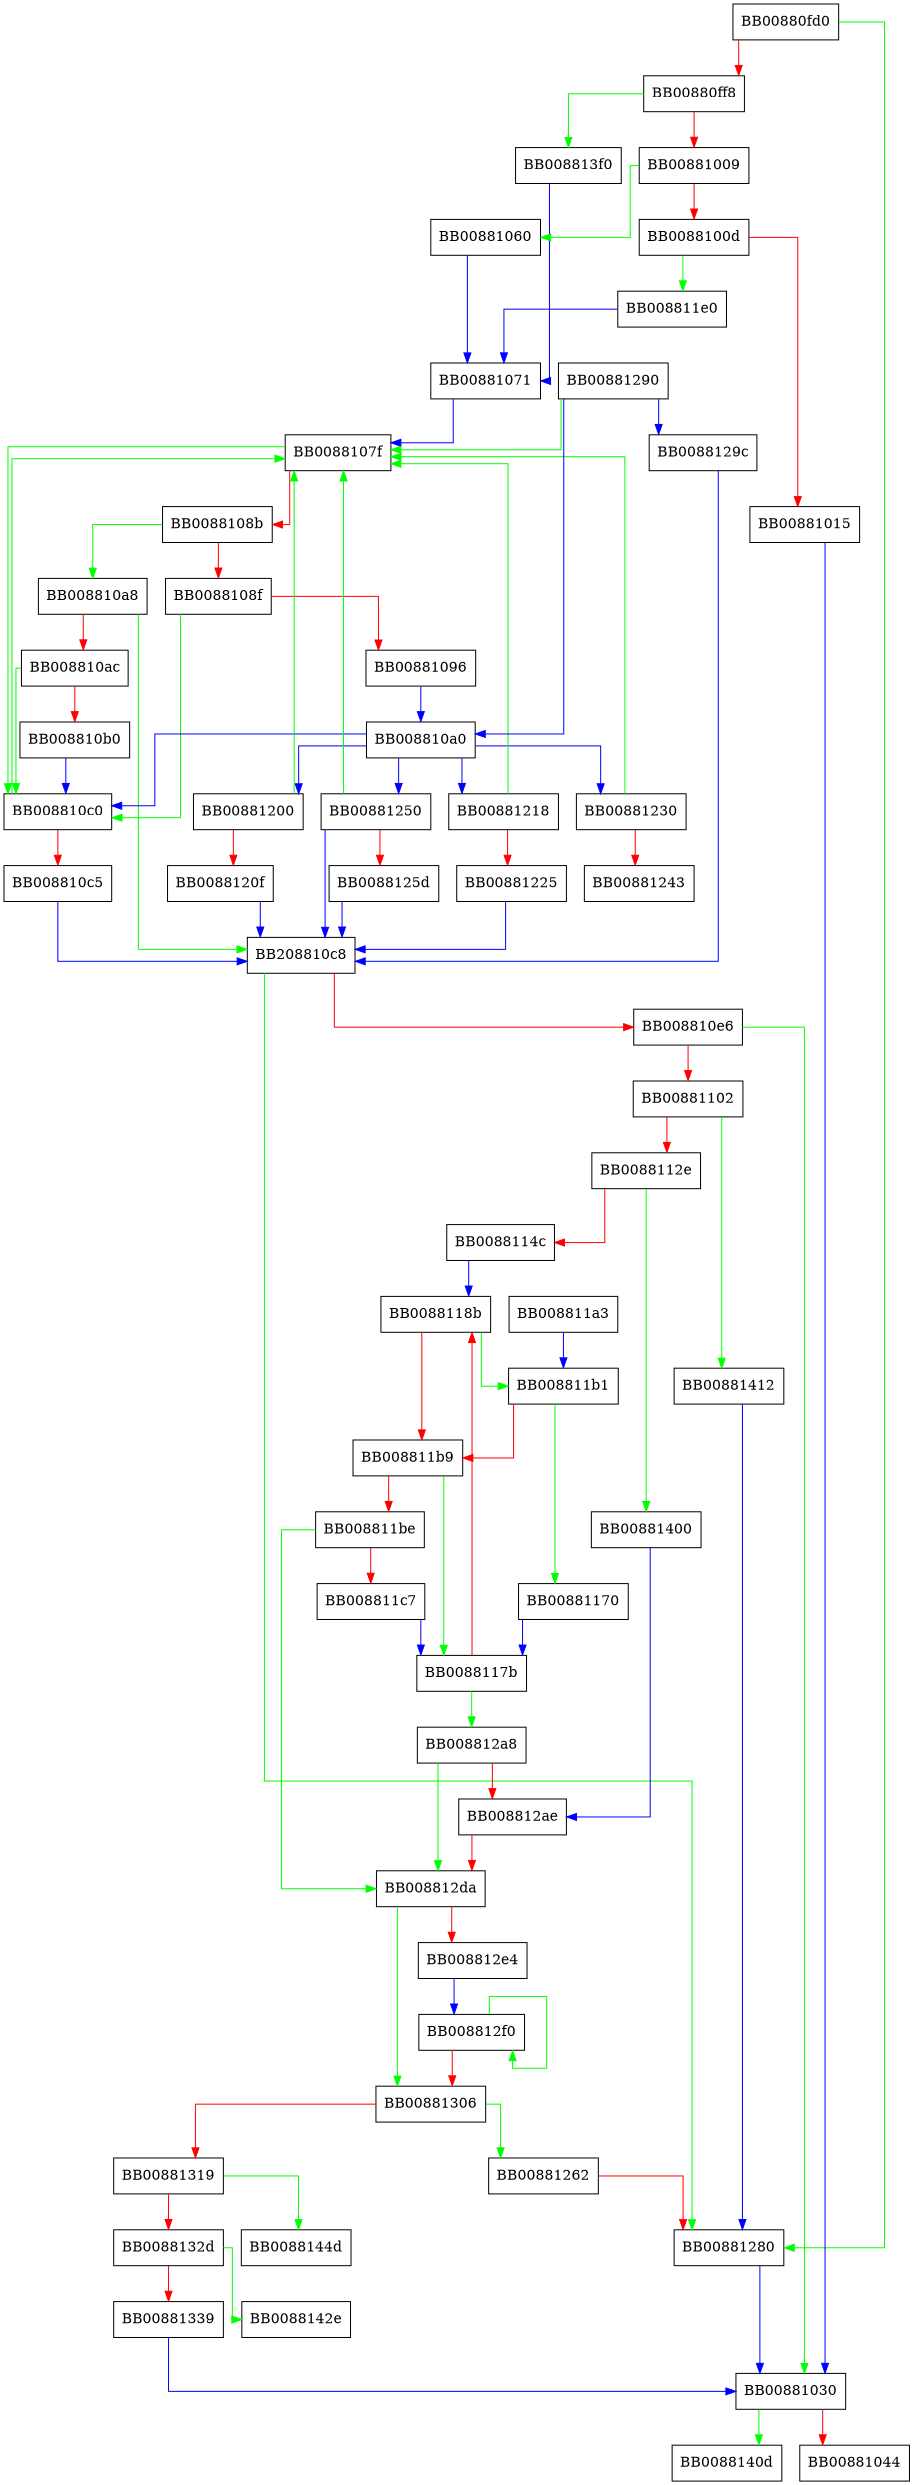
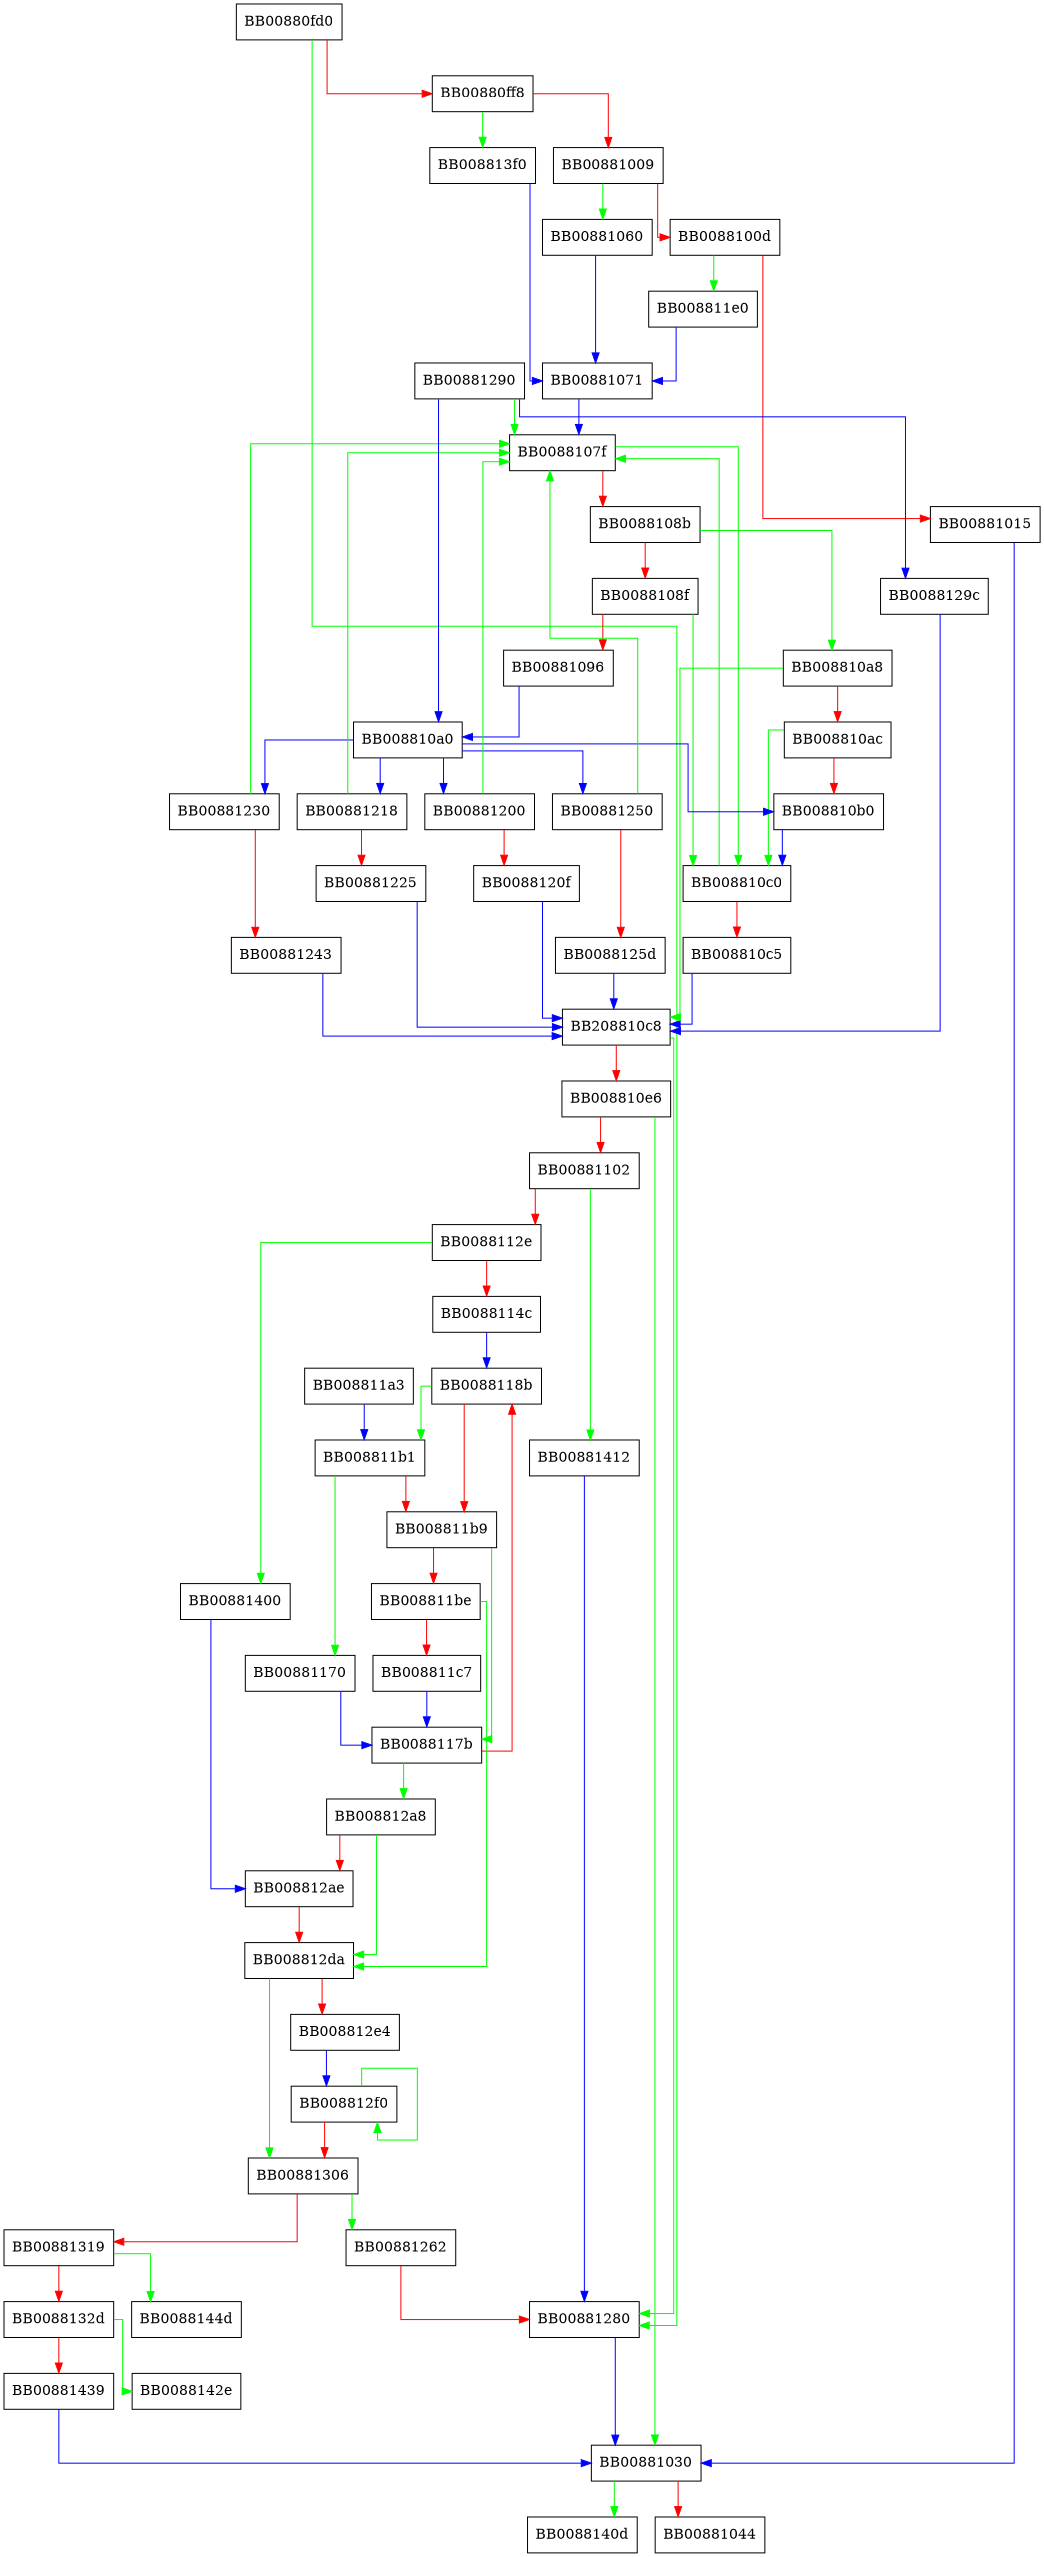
(208, 734) -> (647, 744)
(325, 879) -> (406, 1036)
(169, 2320) -> (59, 2391)
